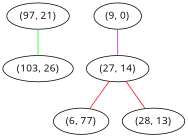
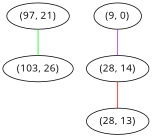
(118, 69) -> (118, 69)
(81, 121) -> none
